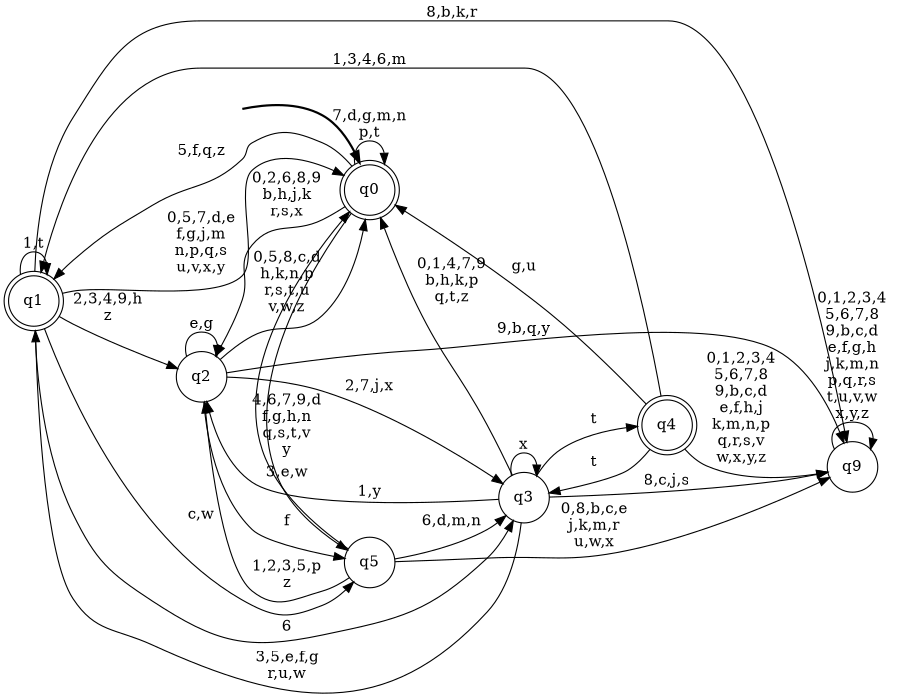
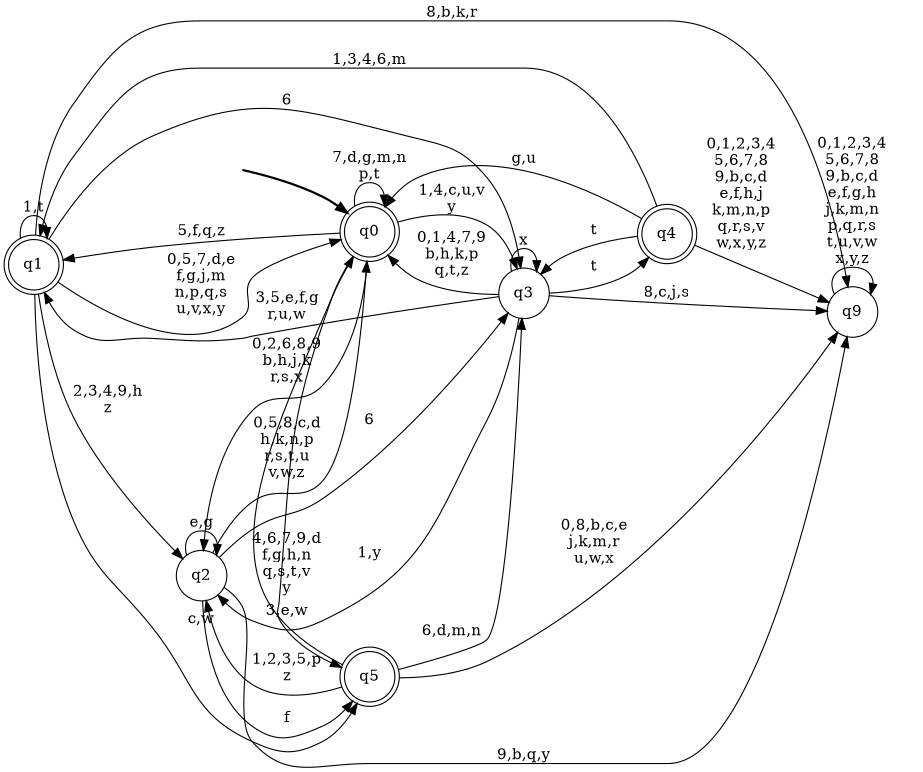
none -> (464, 217)
(370, 386) -> (370, 420)
(370, 562) -> (370, 677)
